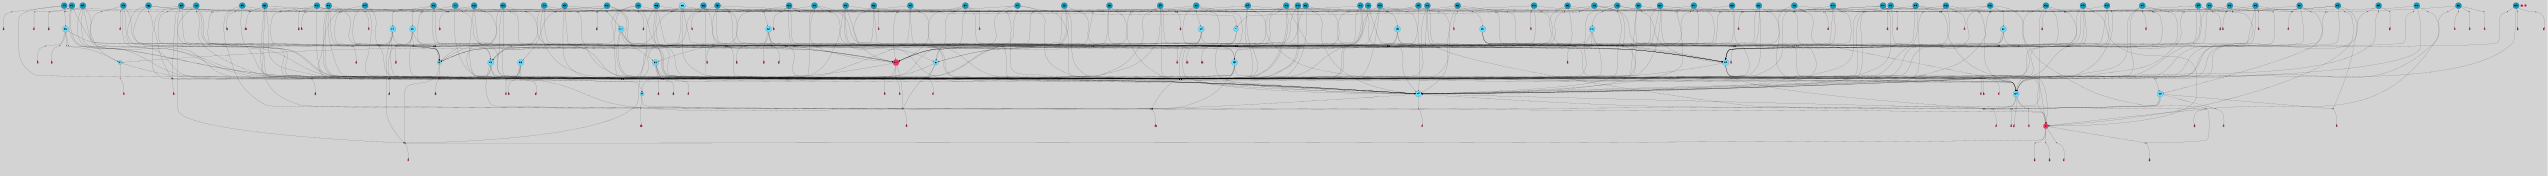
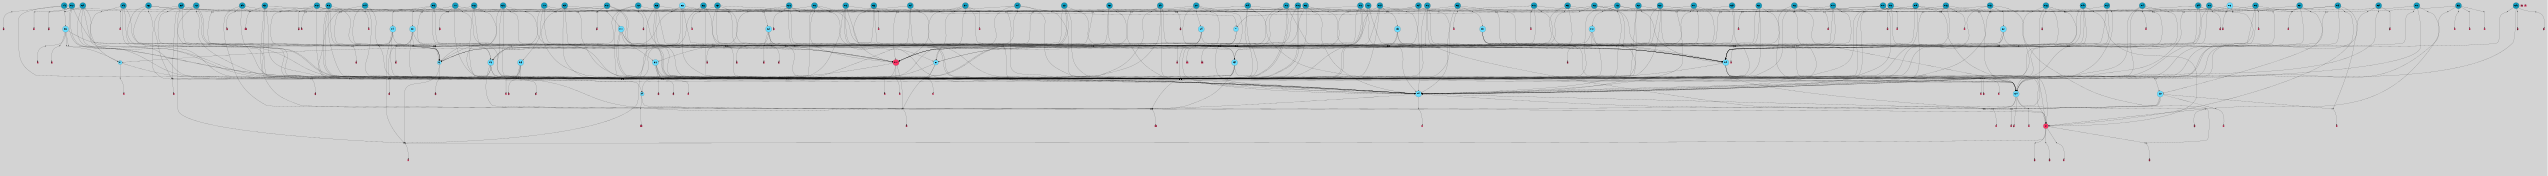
(2230, 6) -> (2230, 6)
